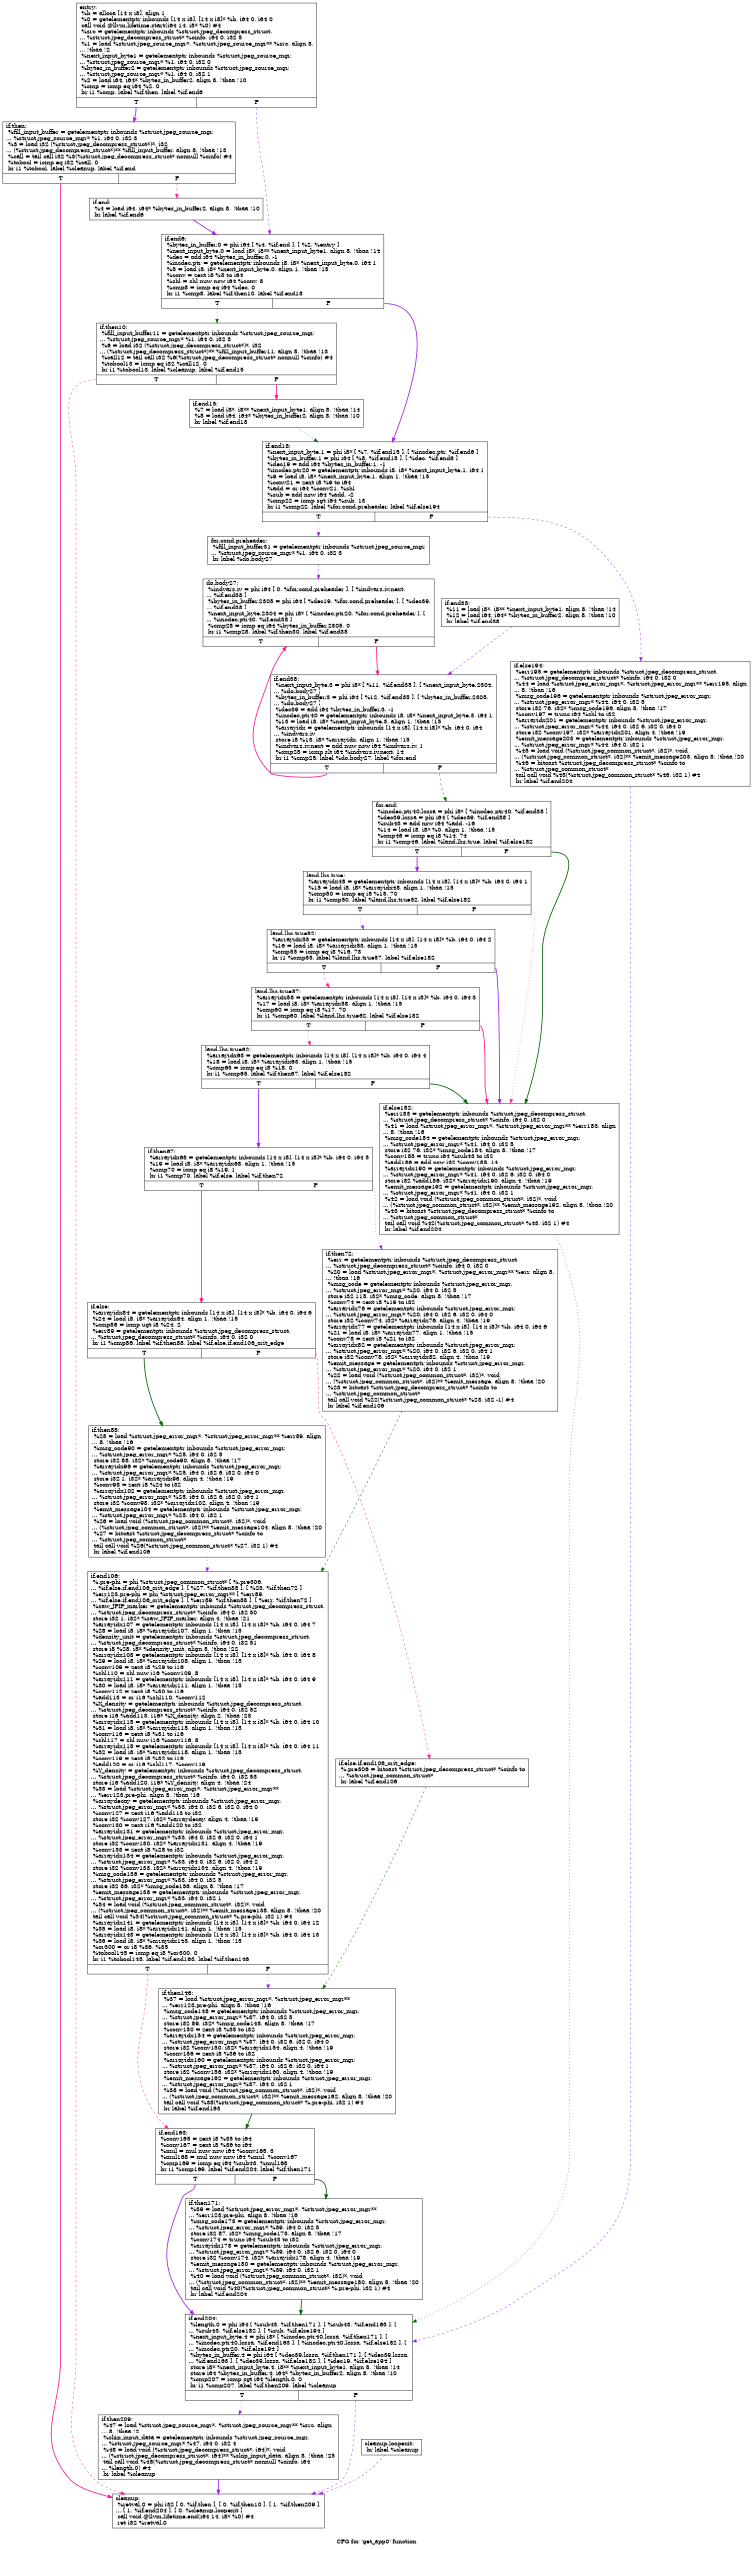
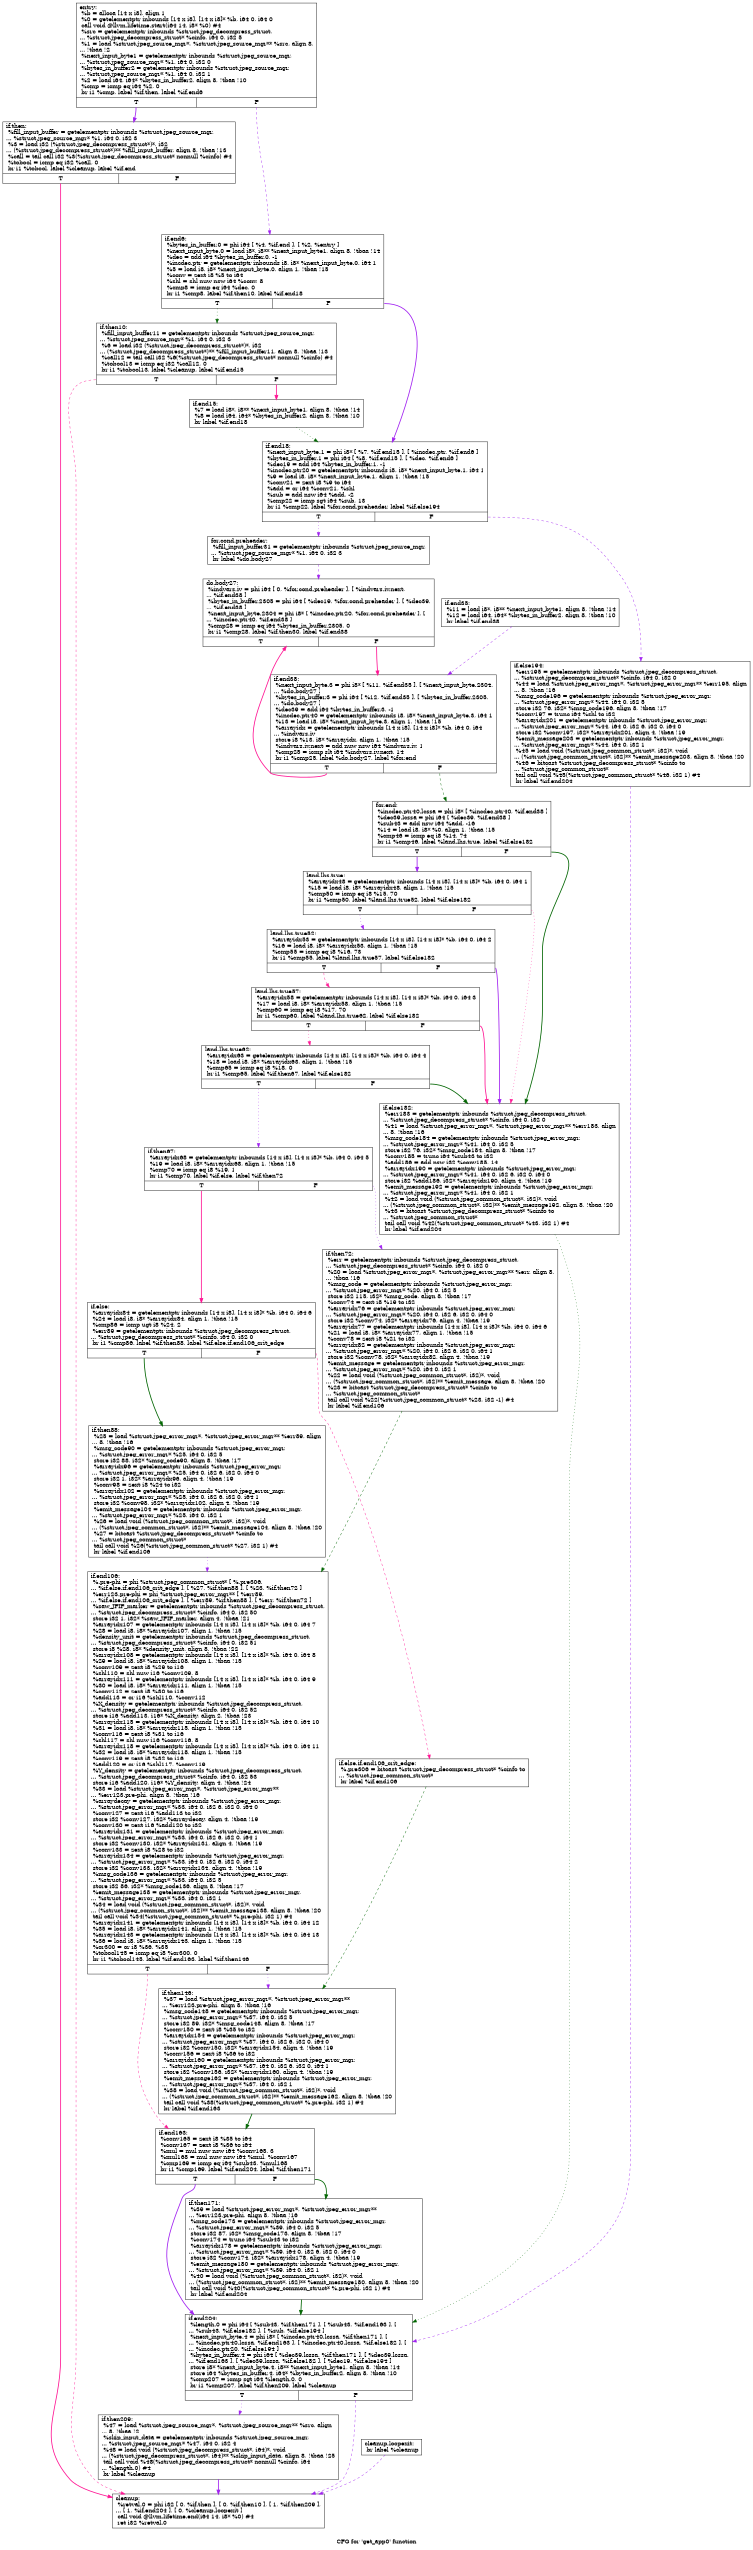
(176, 209) -> none
(259, 1116) -> (259, 1116)
